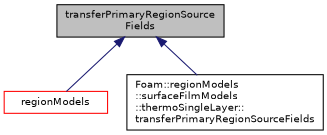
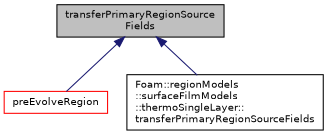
(56, 102) -> (56, 102)
